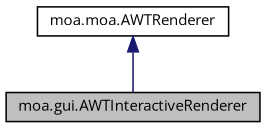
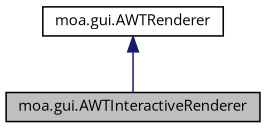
(133, 21) -> (133, 21)
